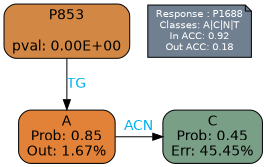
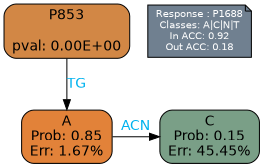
(67, 137) -> (67, 137)
(213, 137) -> (210, 137)
